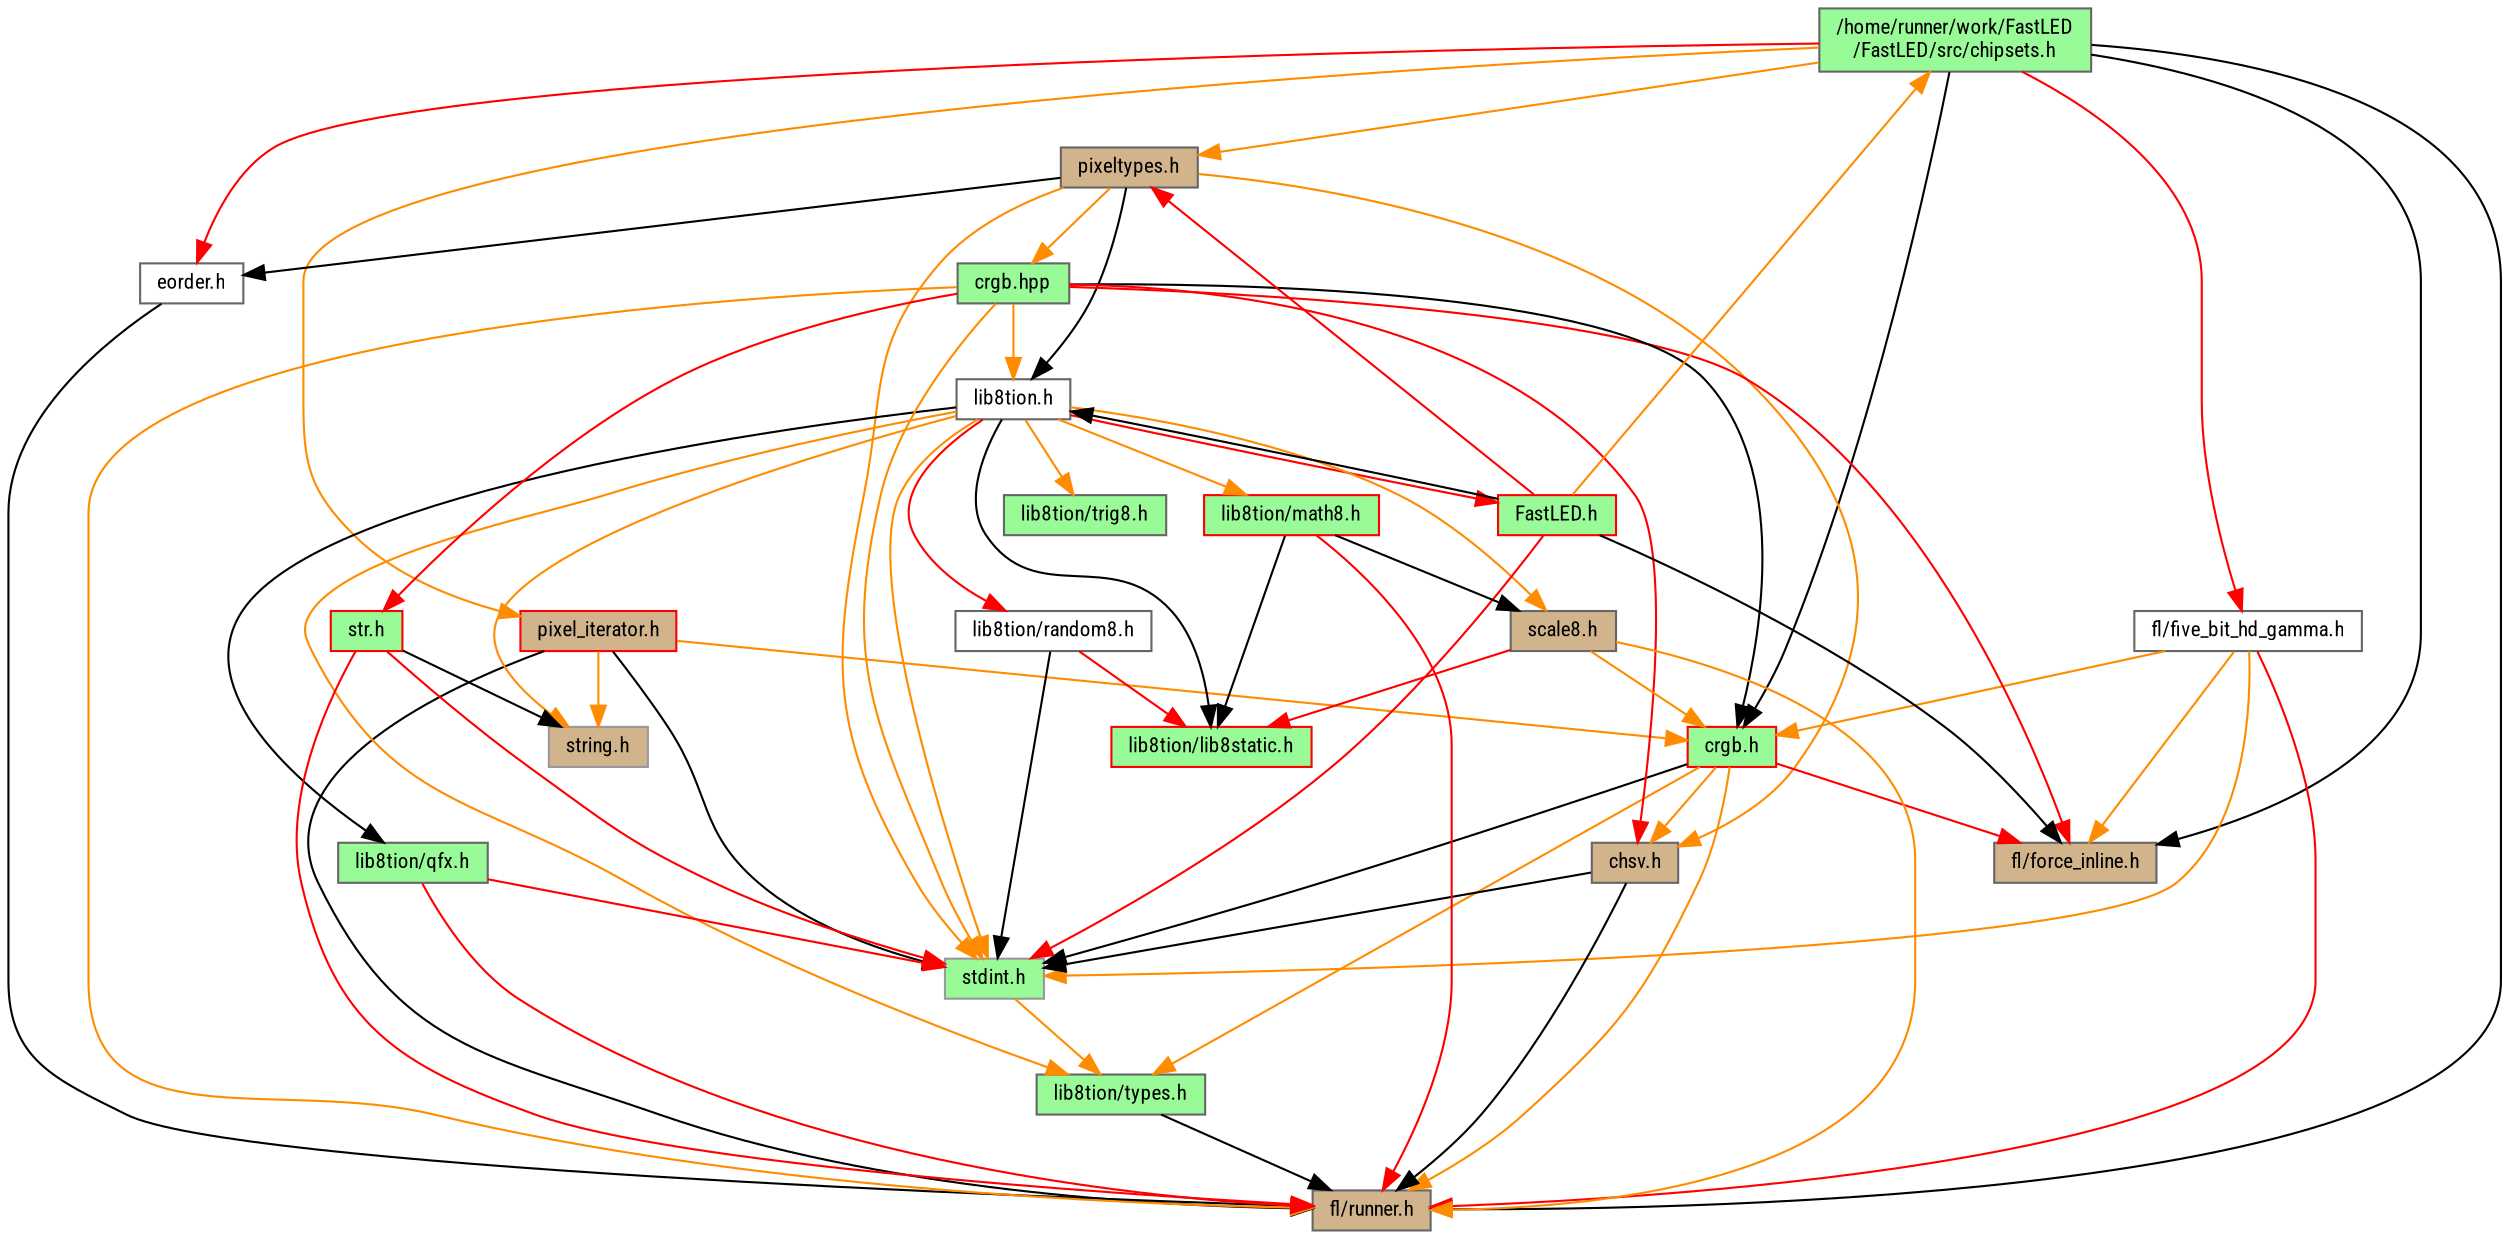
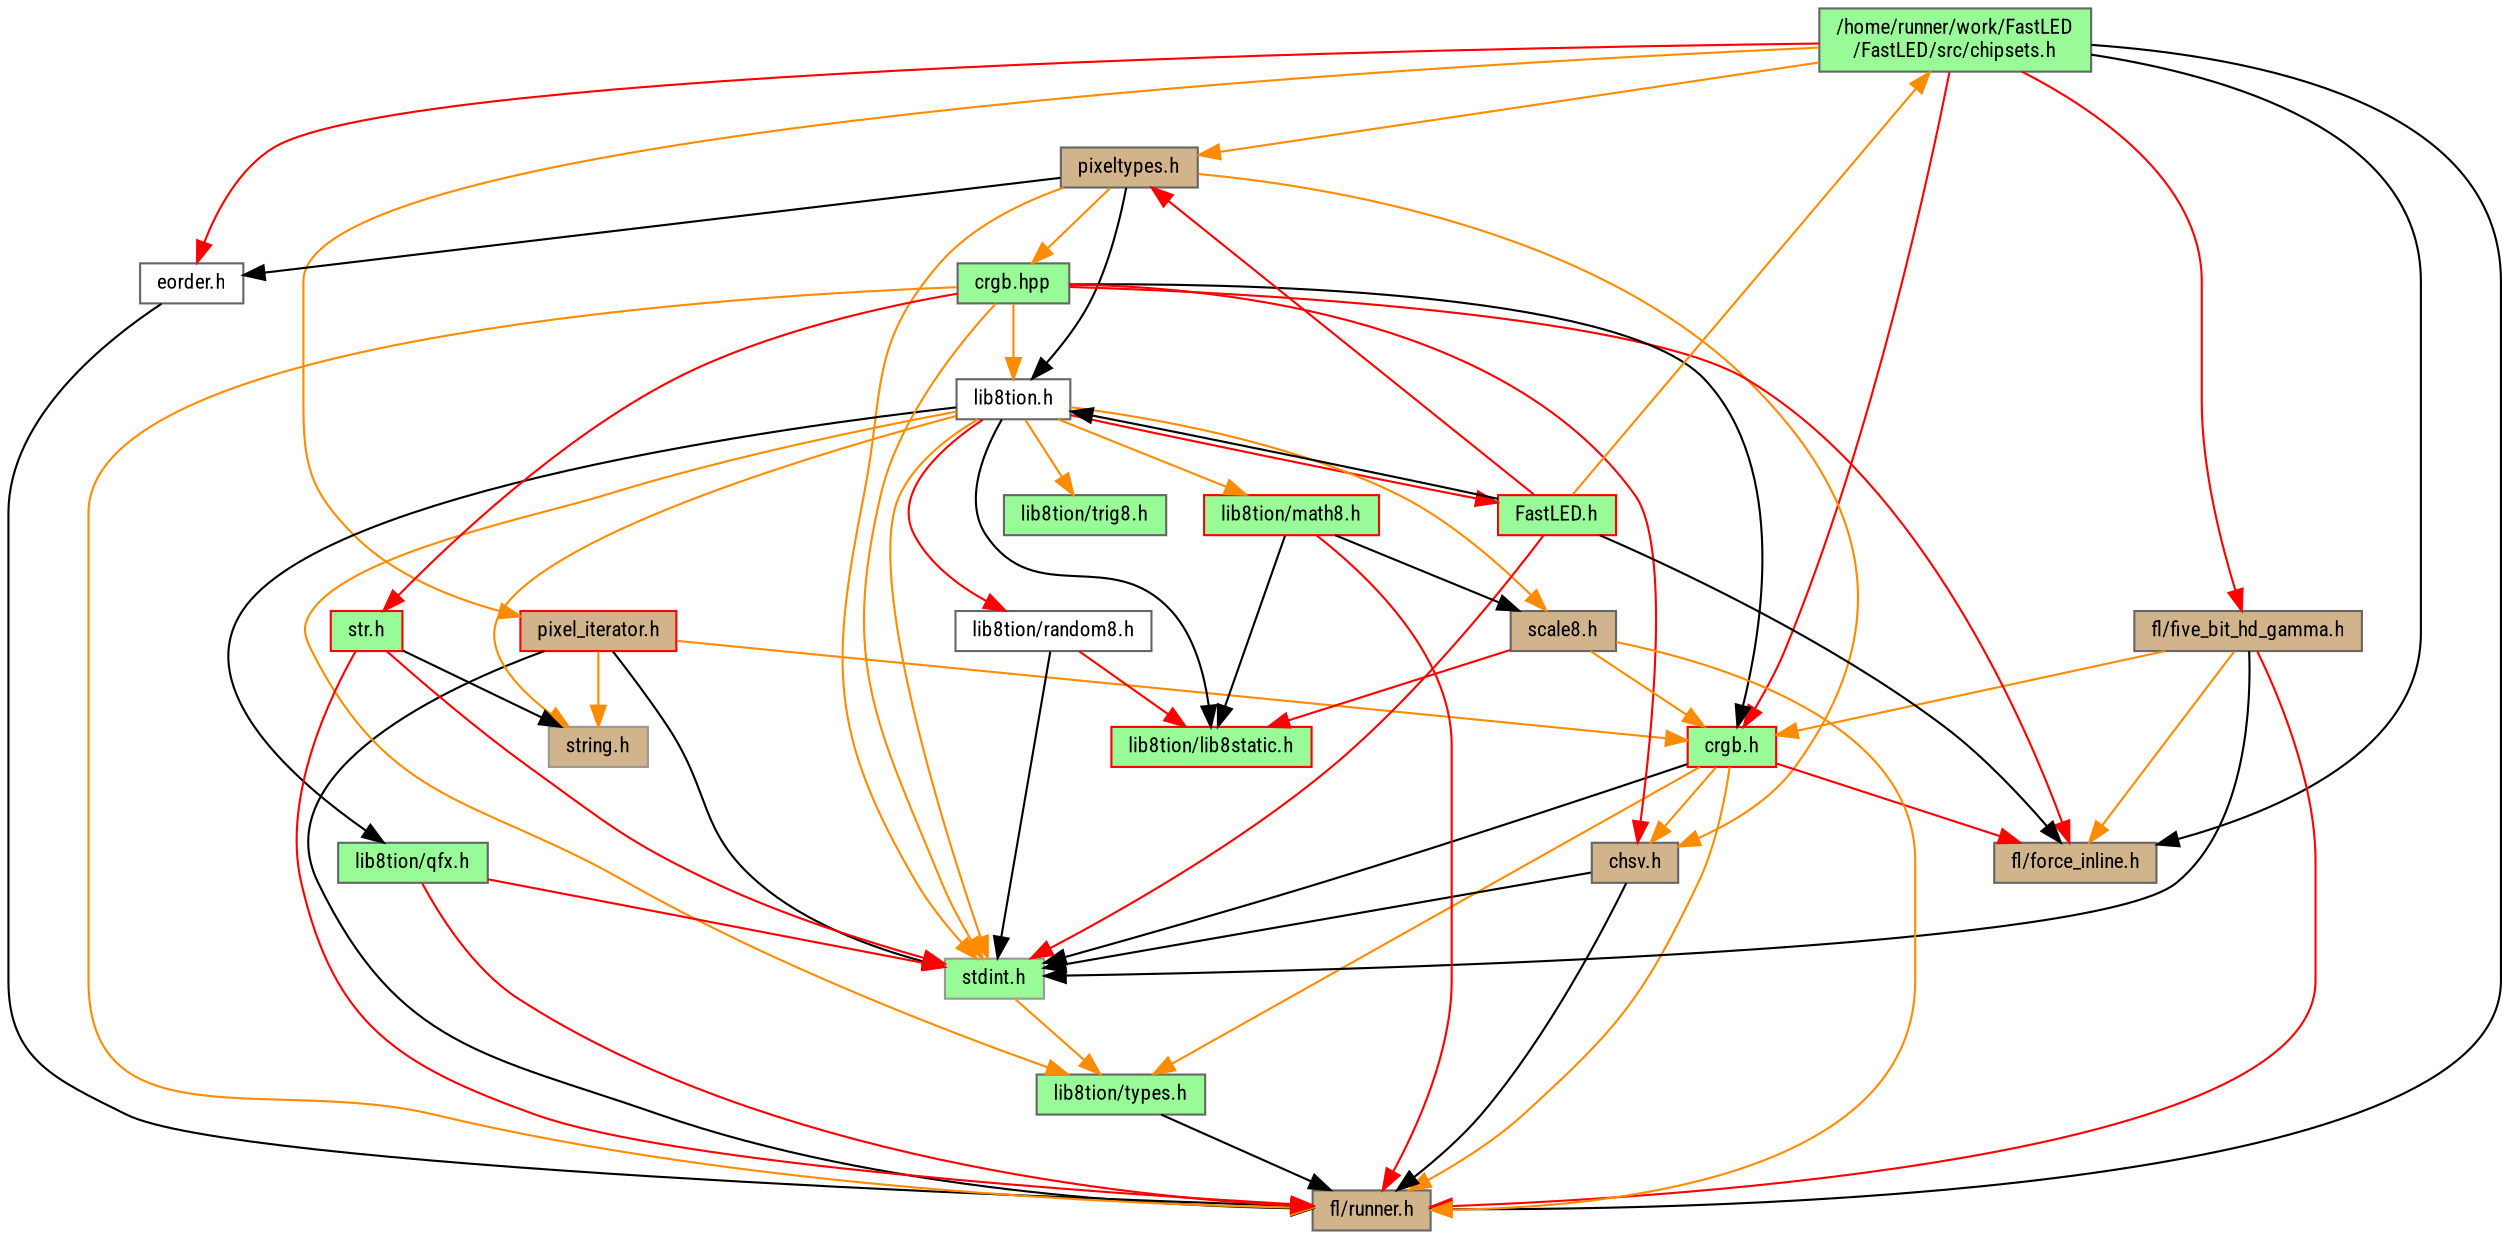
(1871, 396) -> (1871, 396)
(2248, 631) -> (2248, 631)
(1750, 949) -> (1750, 949)
